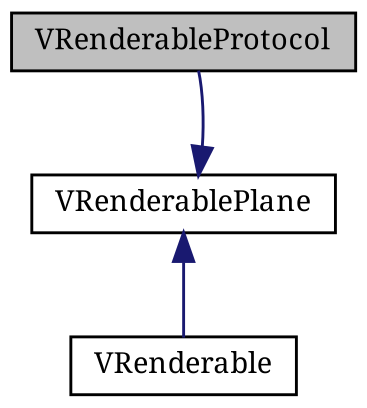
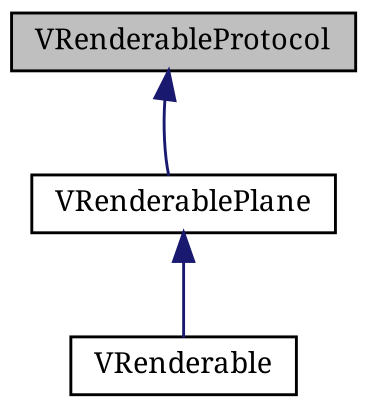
(203, 109) -> (164, 138)
